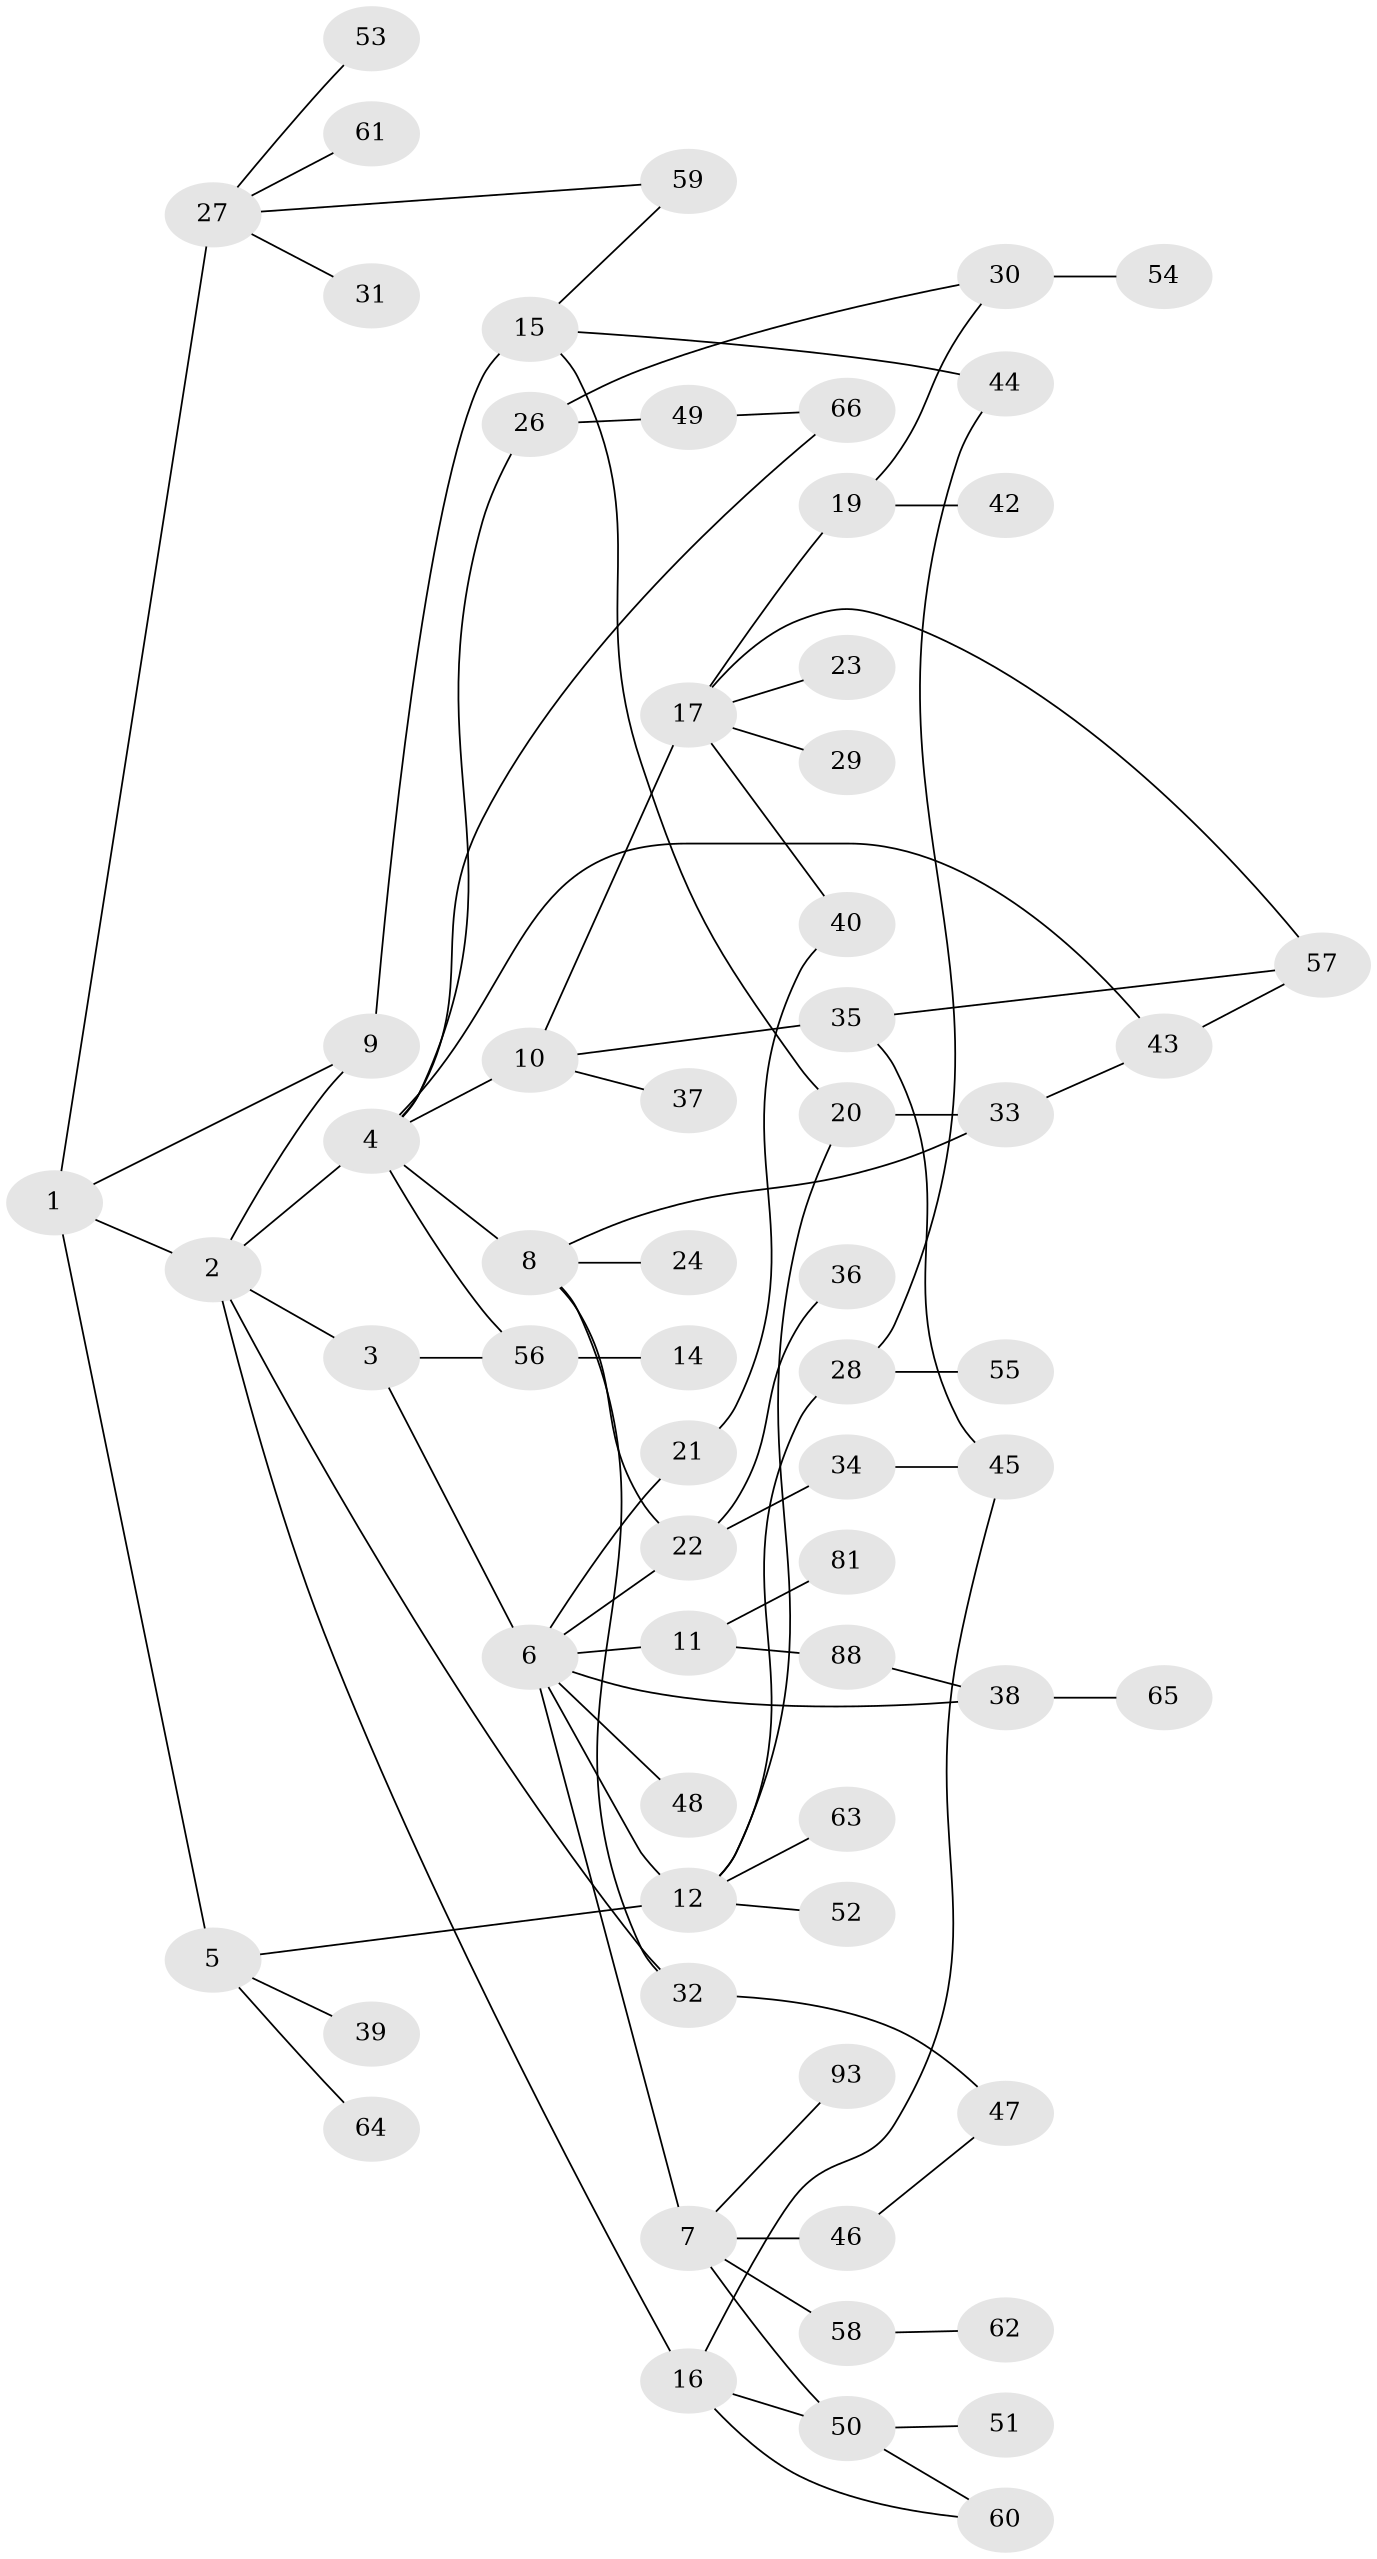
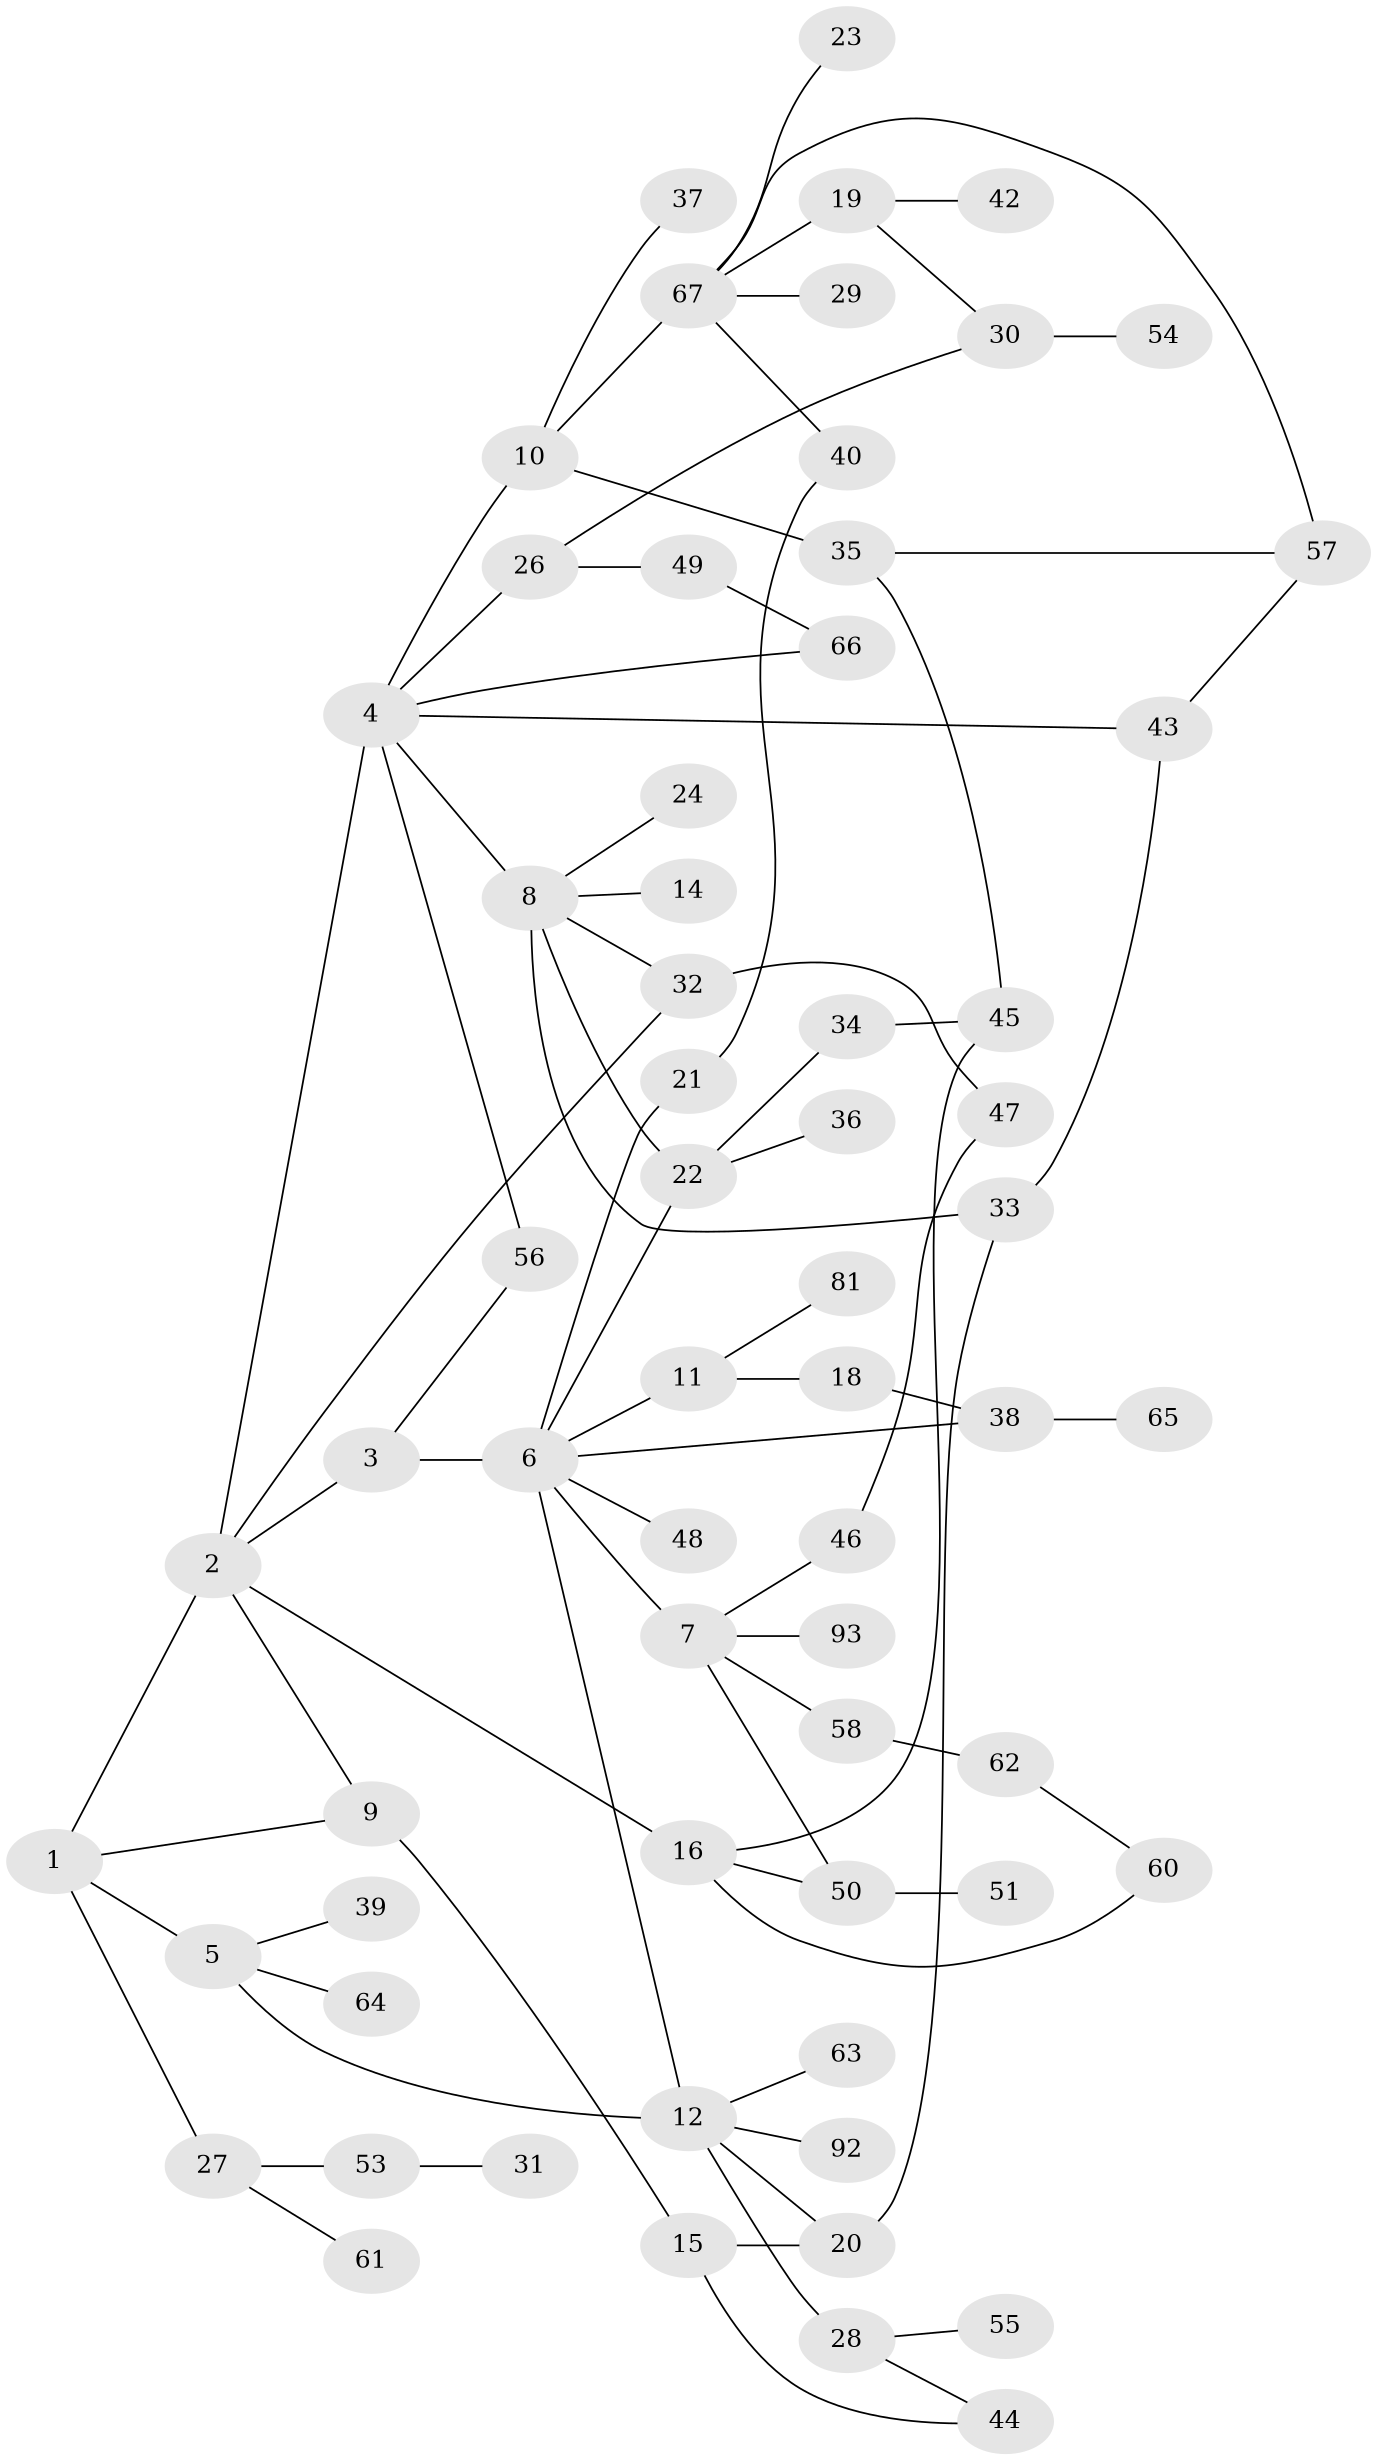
(689, 181) -> none
(292, 255) -> (451, 2166)
(689, 715) -> (689, 296)
(611, 1358) -> (610, 895)
(847, 1657) -> (847, 1379)
(847, 1914) -> (847, 2150)
(926, 2474) -> (1085, 1817)
